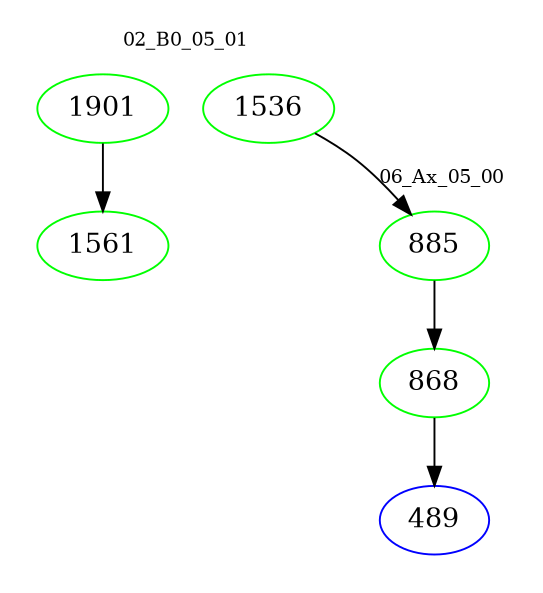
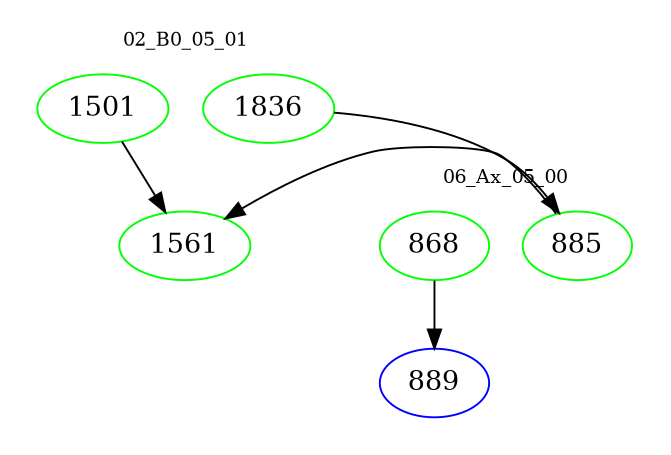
(103, 109) -> (103, 109)
(269, 109) -> (269, 109)
(434, 305) -> (406, 148)
(434, 520) -> (434, 383)
